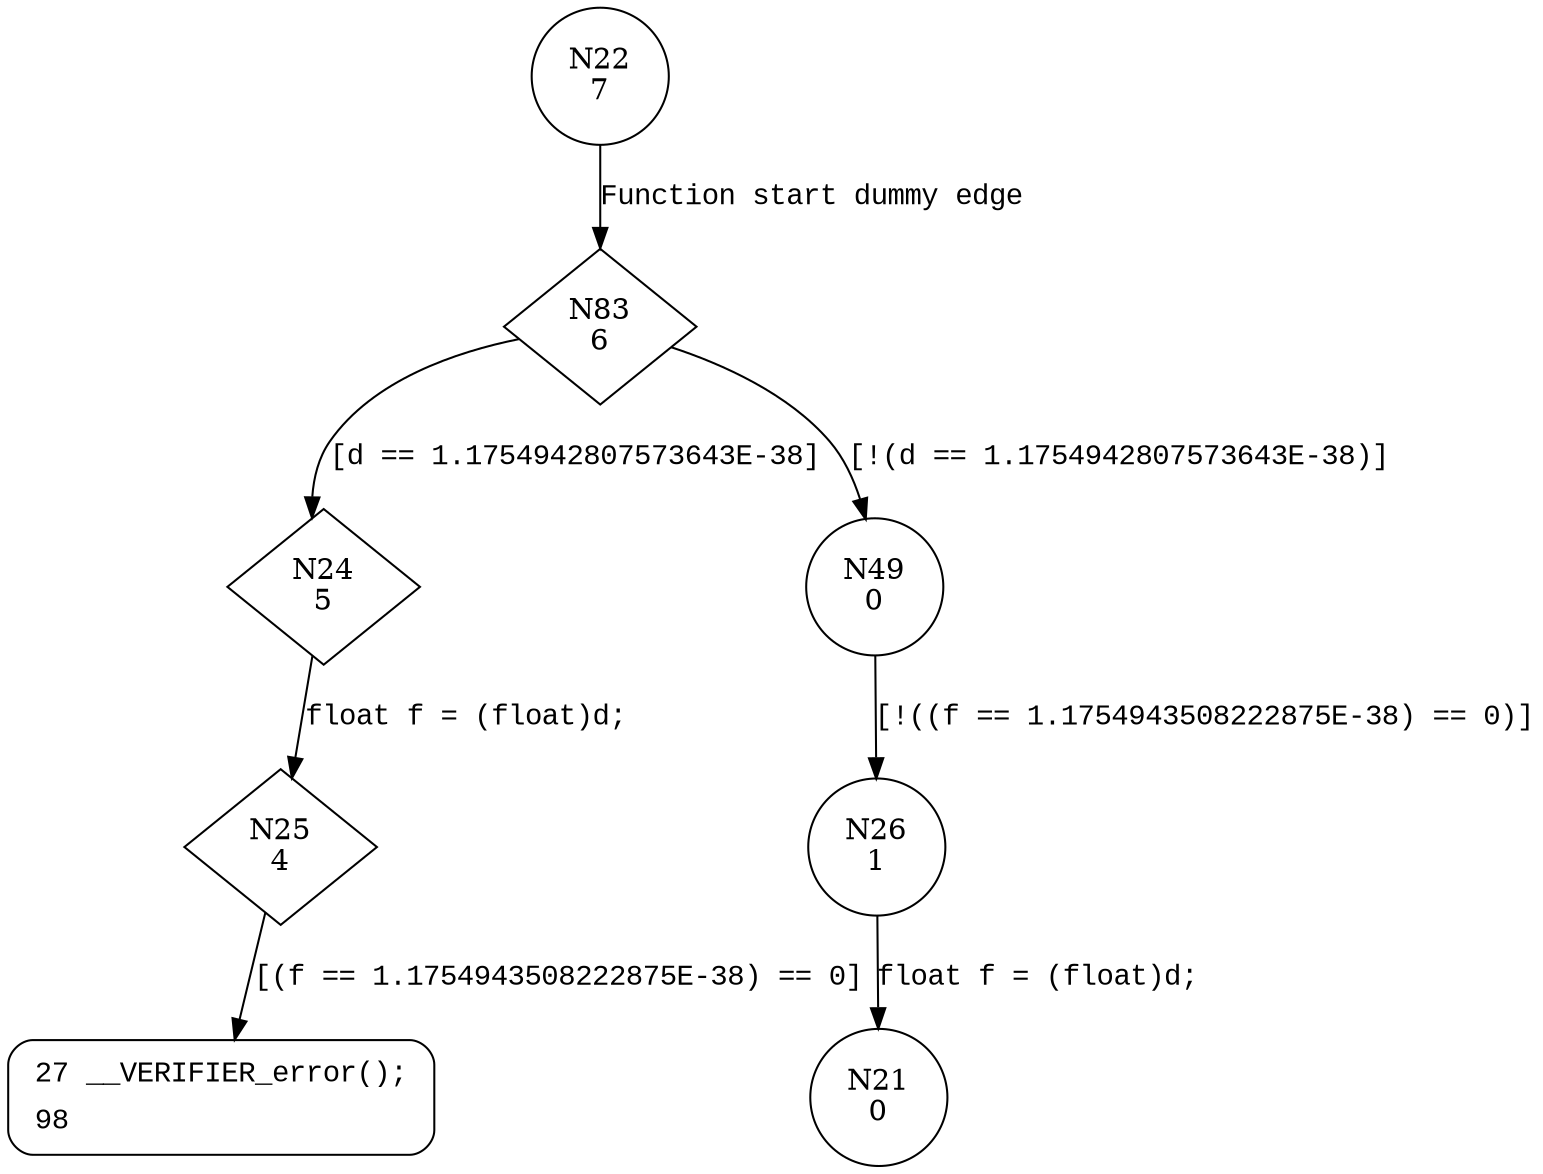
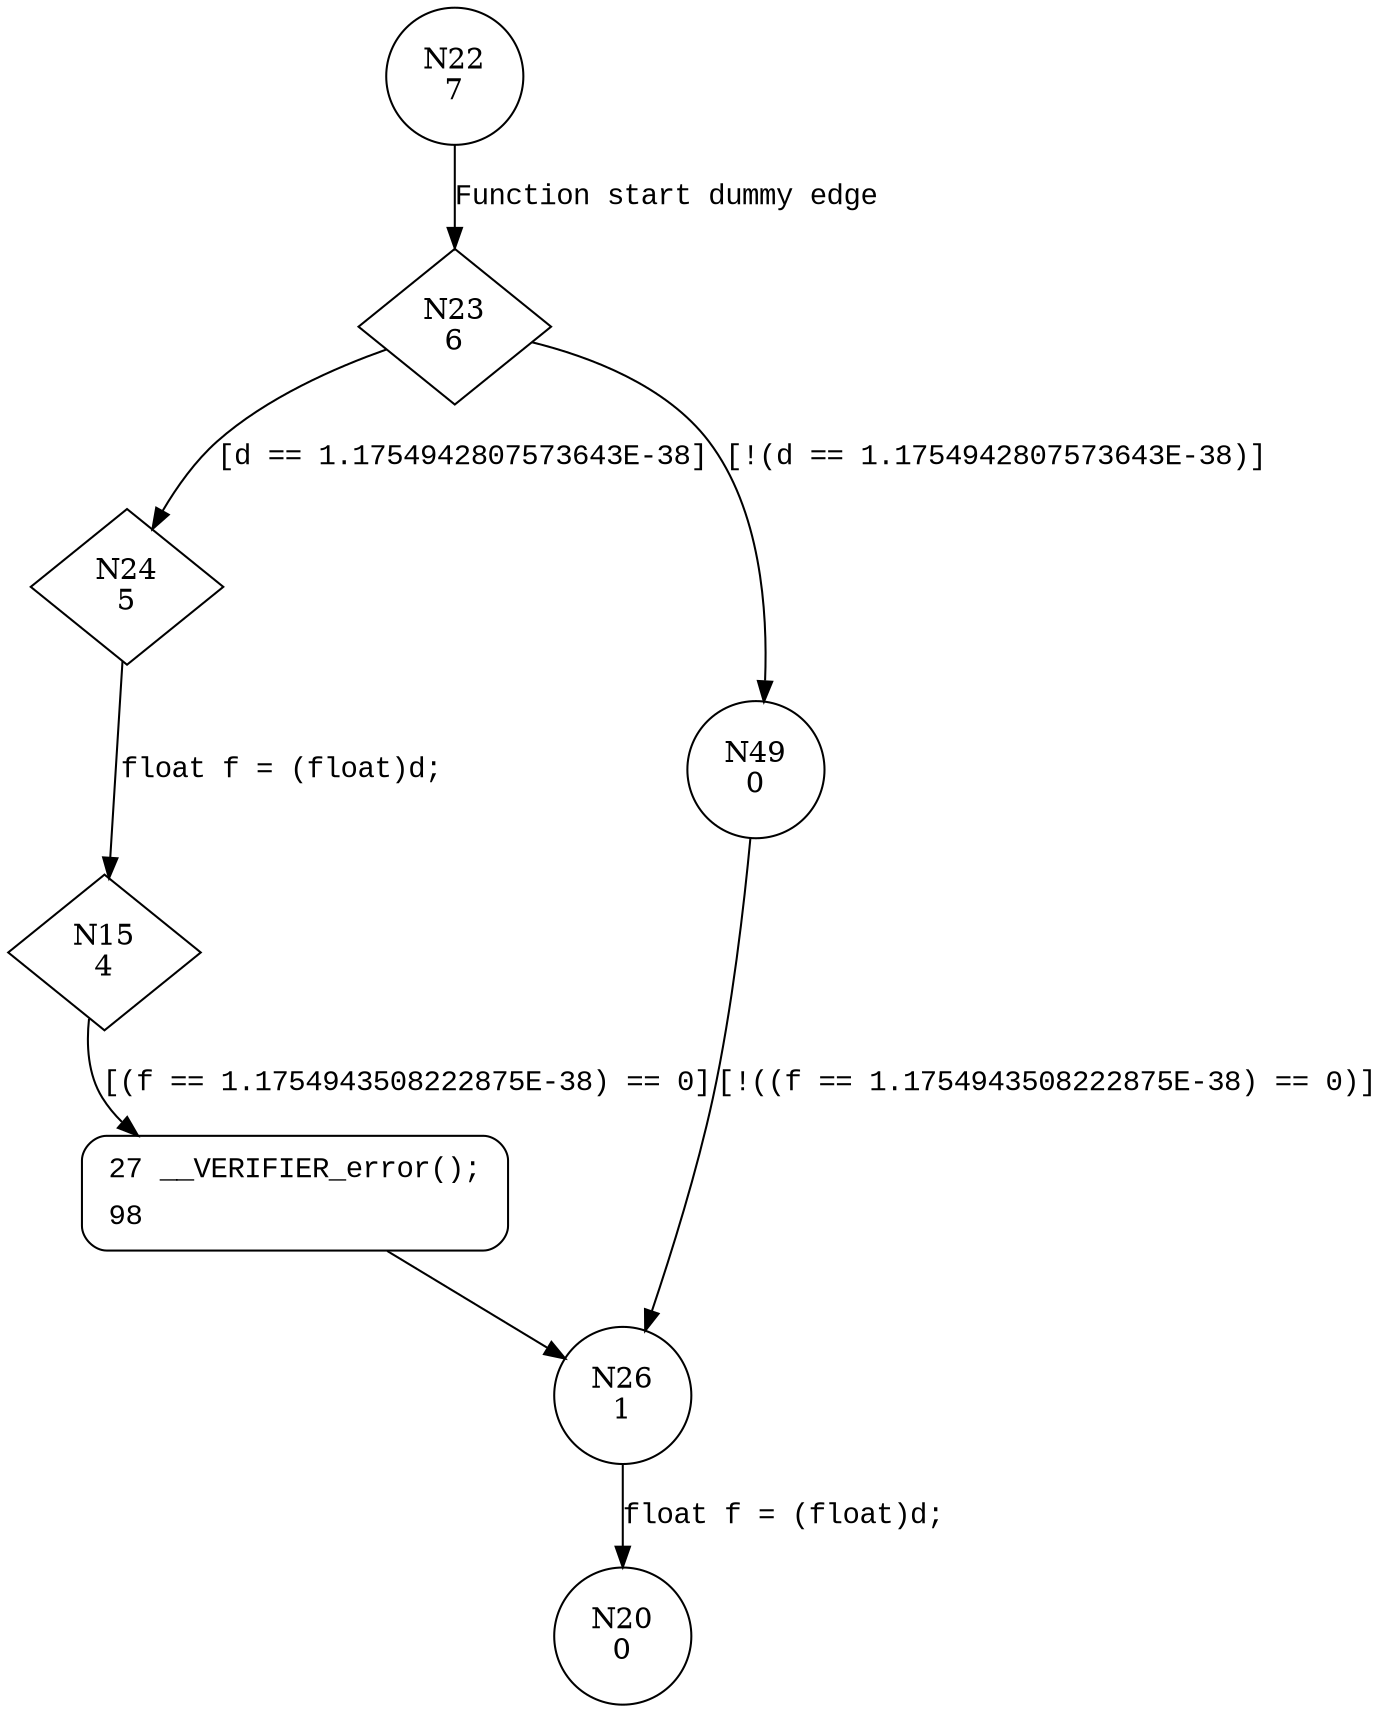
(600, 327) -> (455, 327)
(281, 847) -> (104, 952)
(879, 1097) -> (623, 1636)
none -> (467, 1299)
